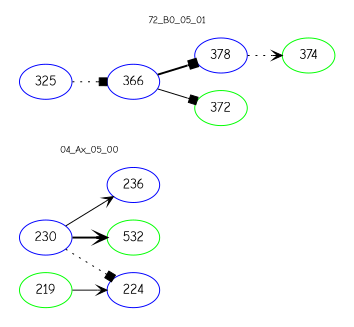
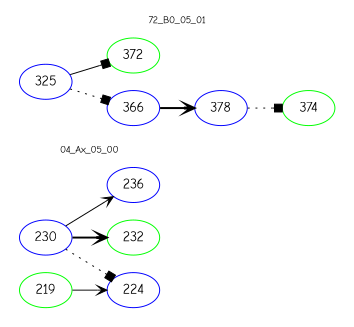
(260, 55) -> (260, 108)
(173, 70) -> (172, 108)
(173, 94) -> (85, 70)
(133, 238) -> (133, 238)
